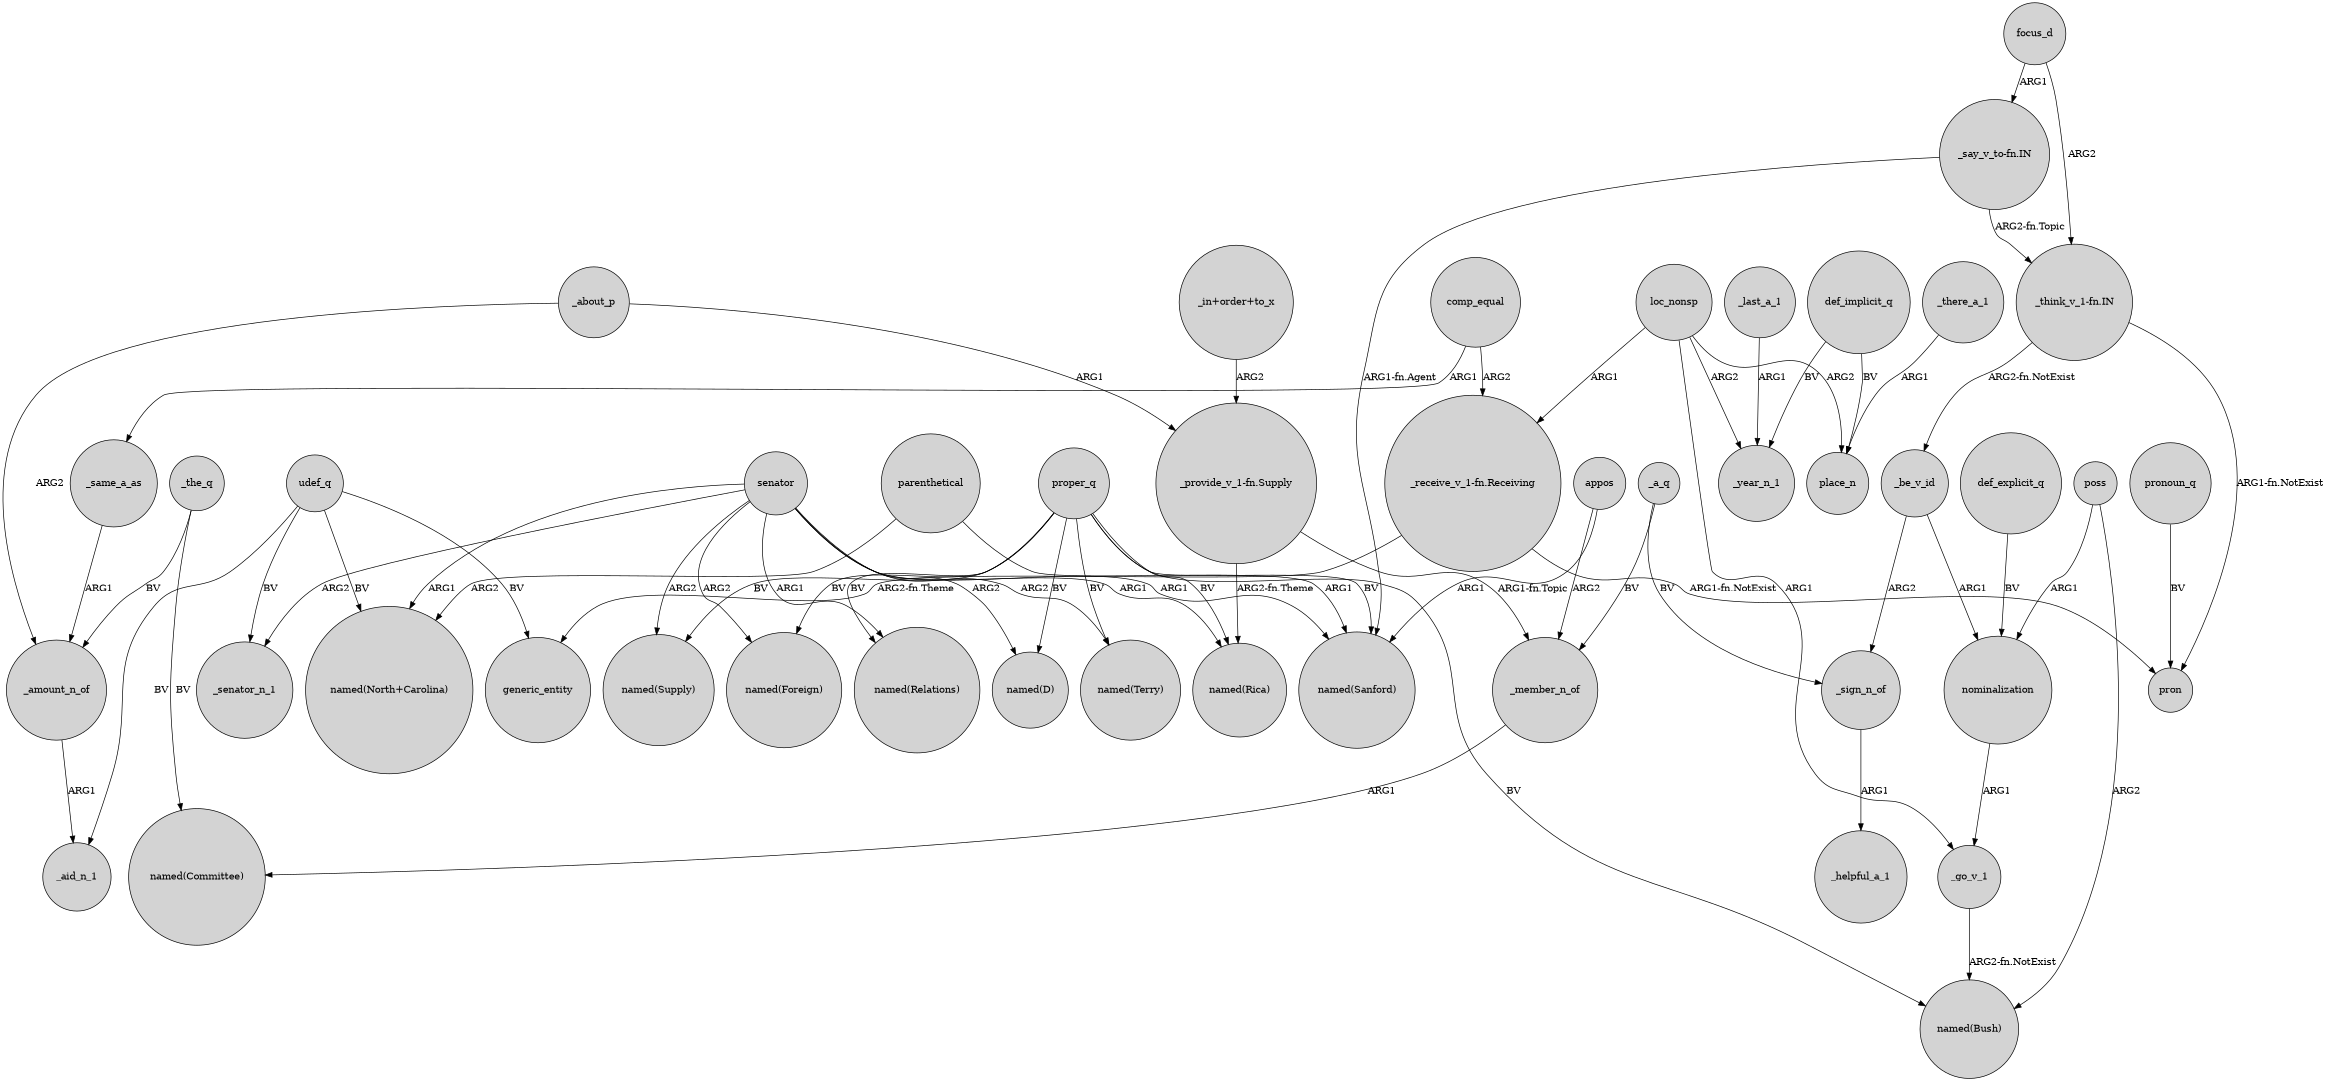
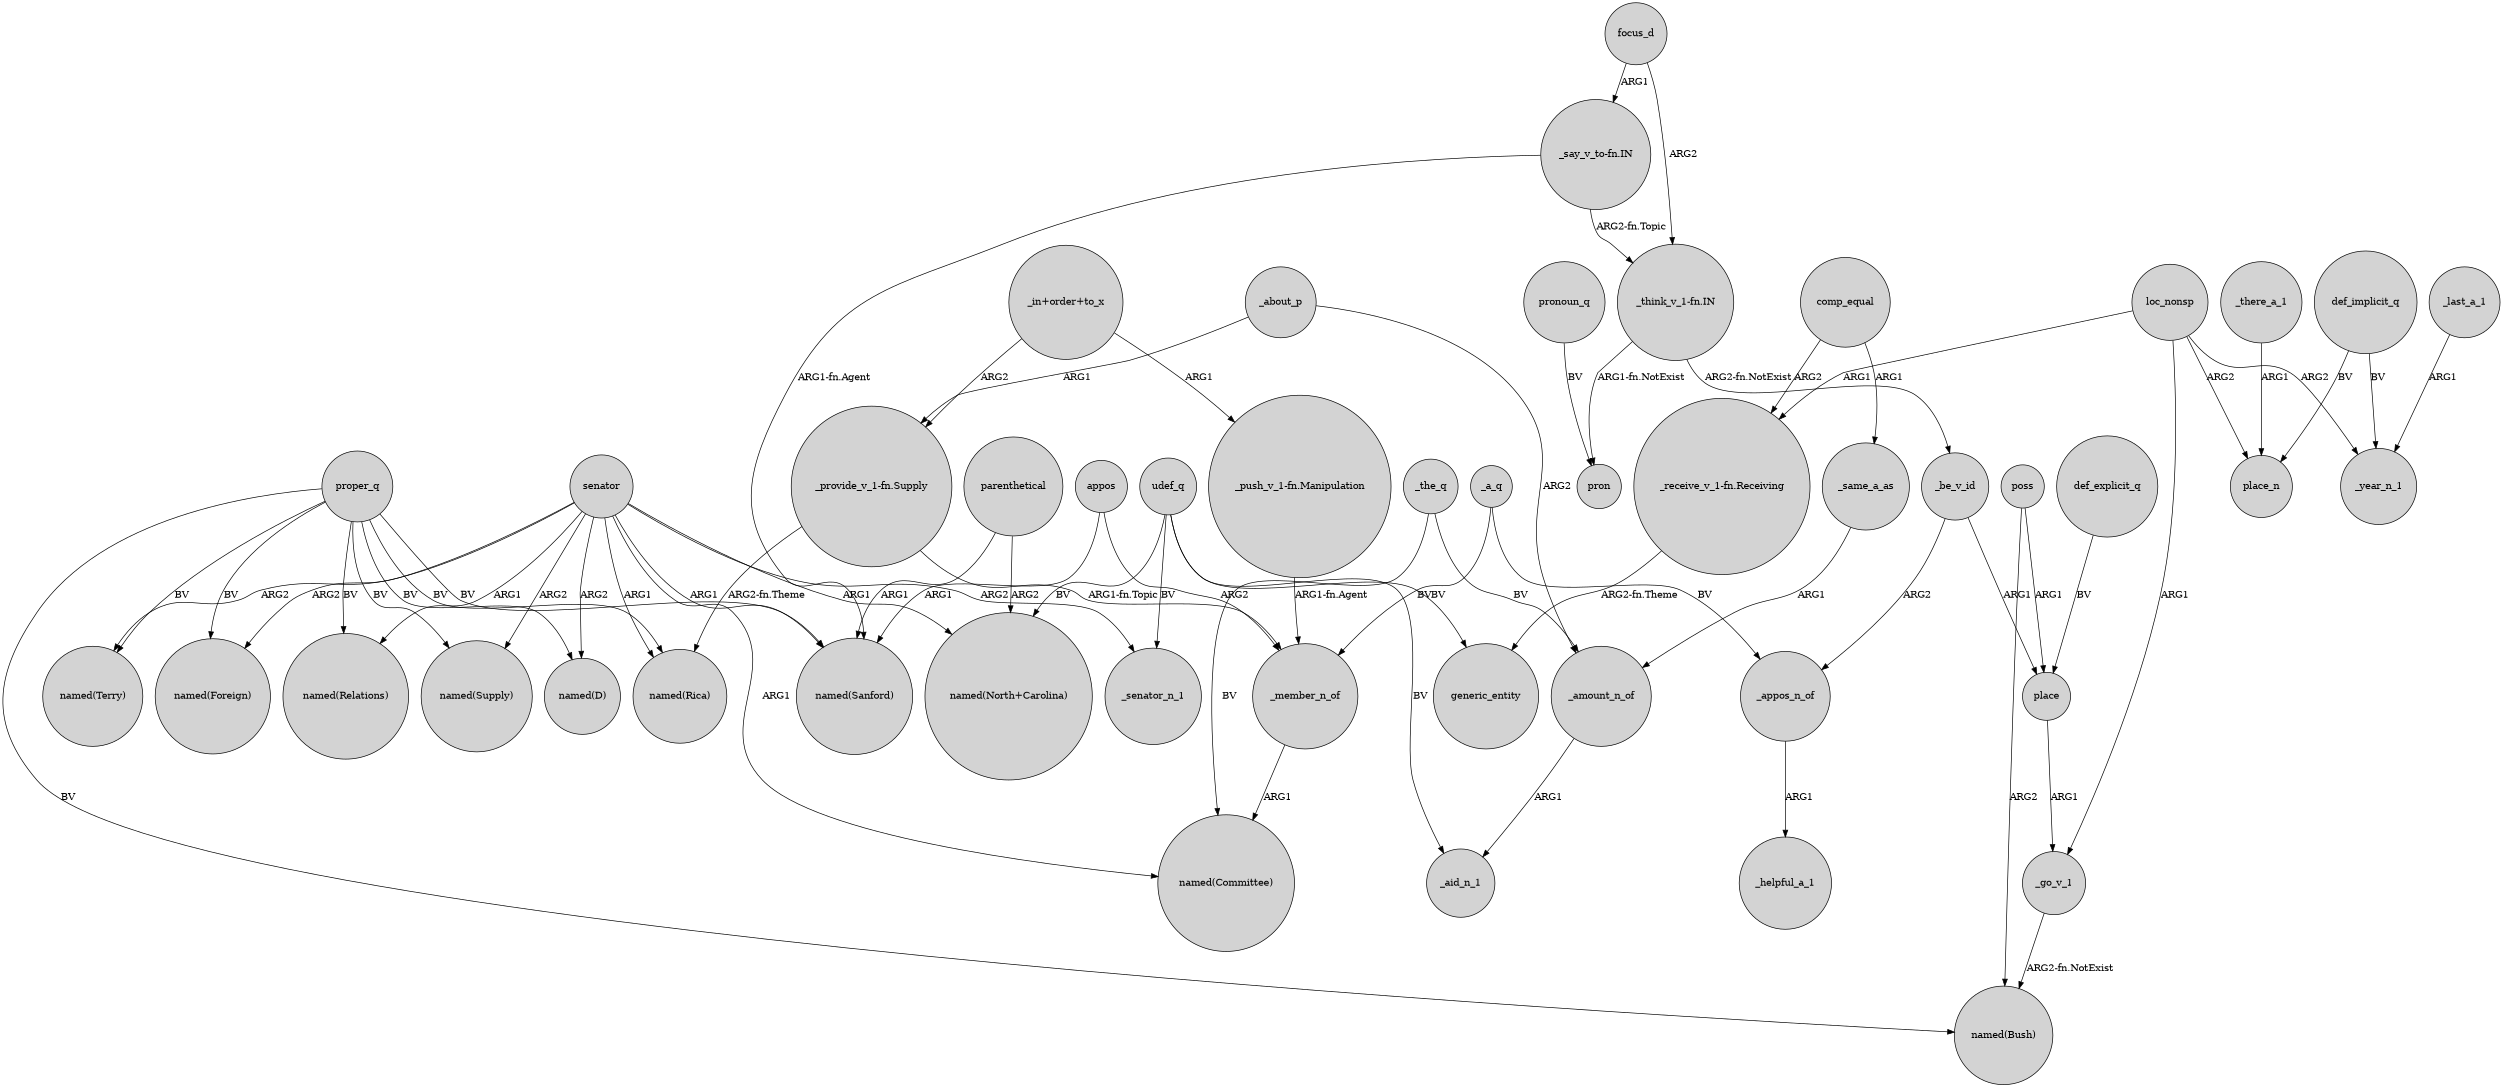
none -> (1300, 486)
(1845, 601) -> none
(1861, 690) -> (1785, 696)
(1998, 690) -> (2047, 696)
none -> (786, 797)
